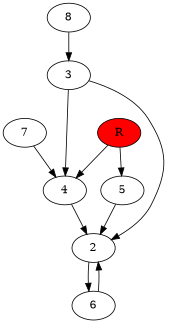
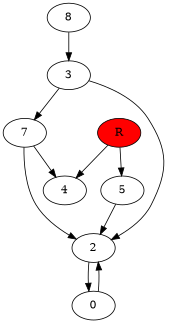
(67, 129) -> (49, 101)
(77, 216) -> (33, 199)
(94, 306) -> (94, 306)
